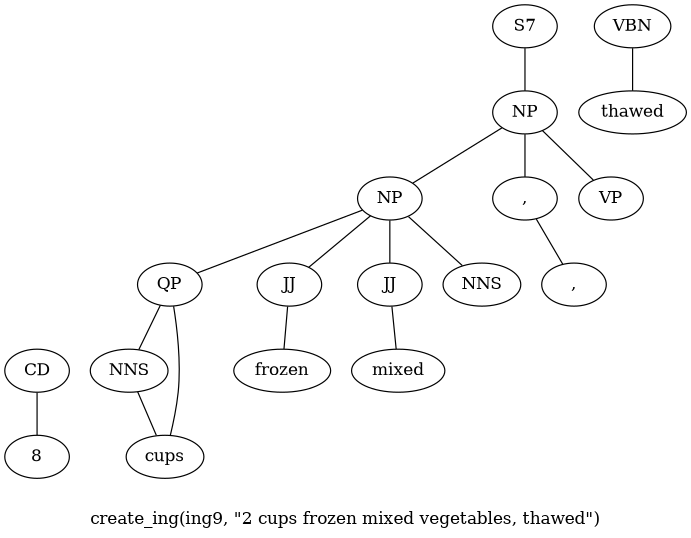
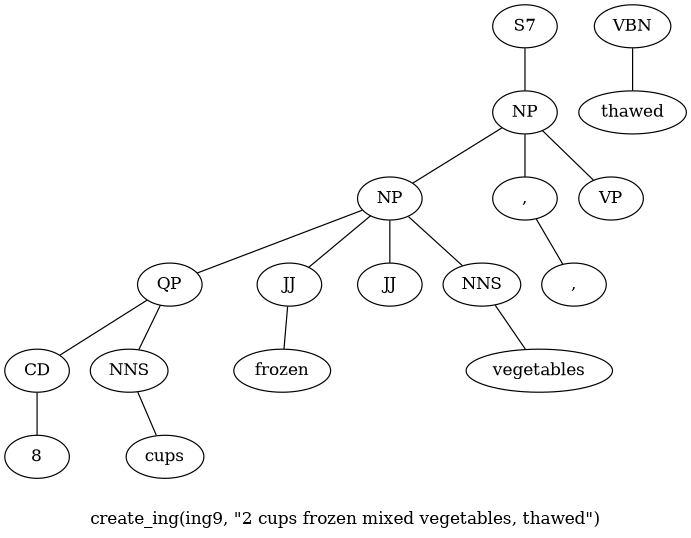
(179, 371) -> (104, 328)
(398, 371) -> none
none -> (539, 371)
